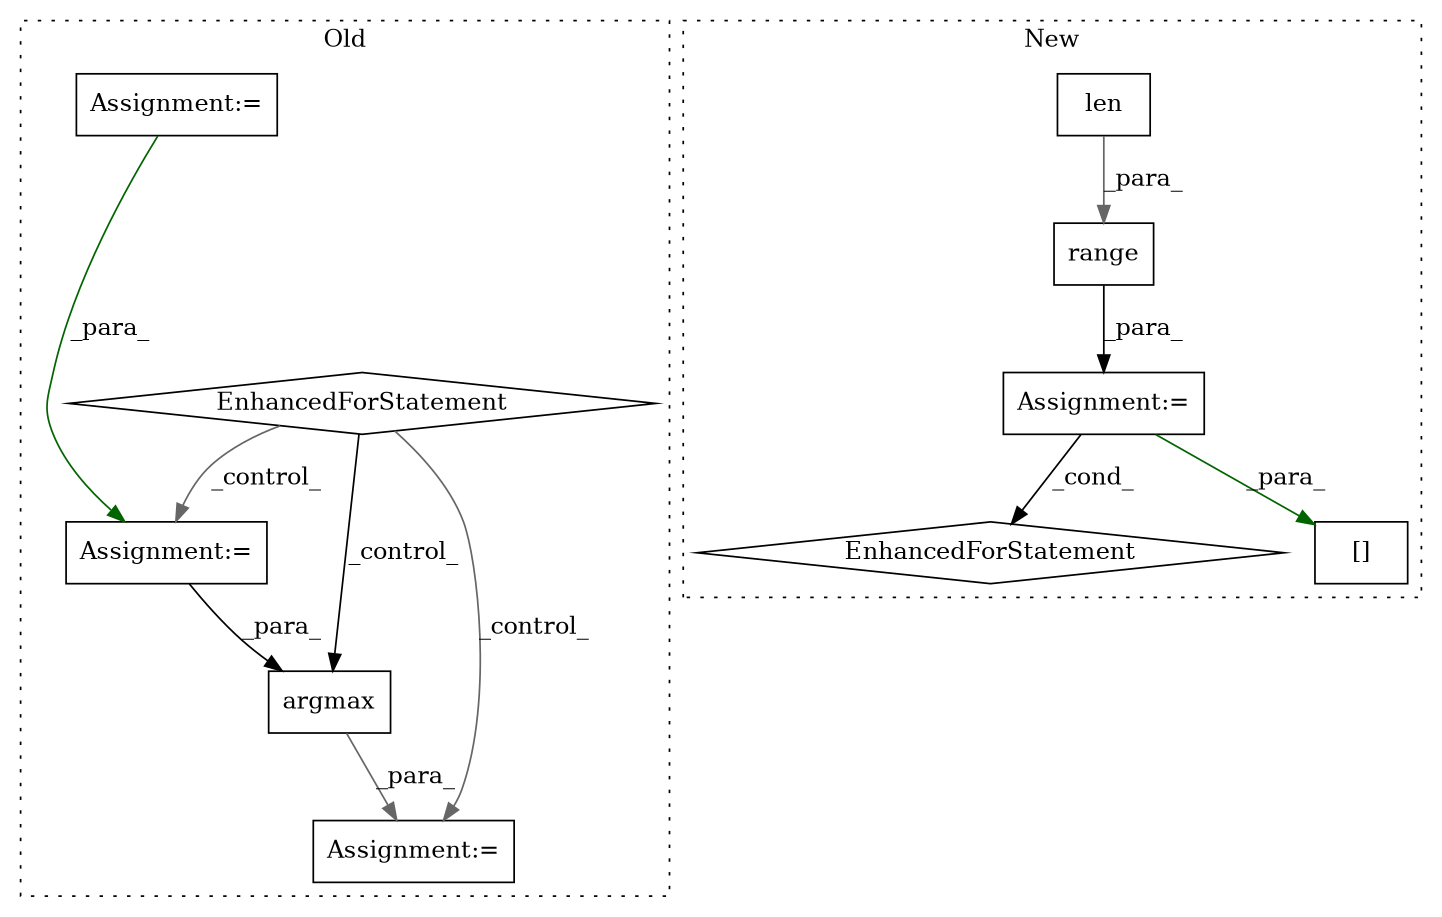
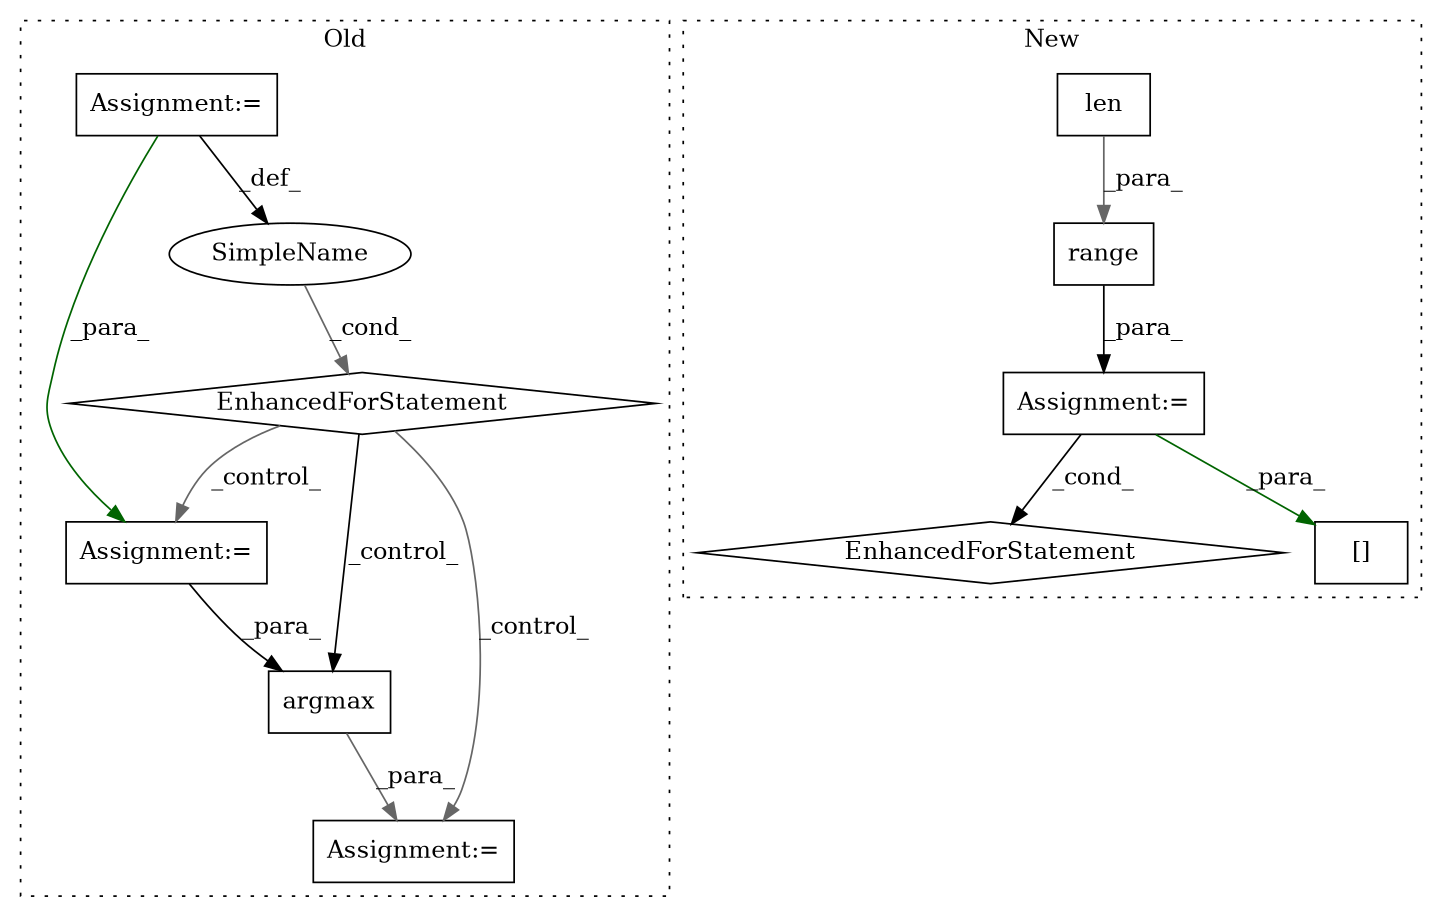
none -> (290, 254)
